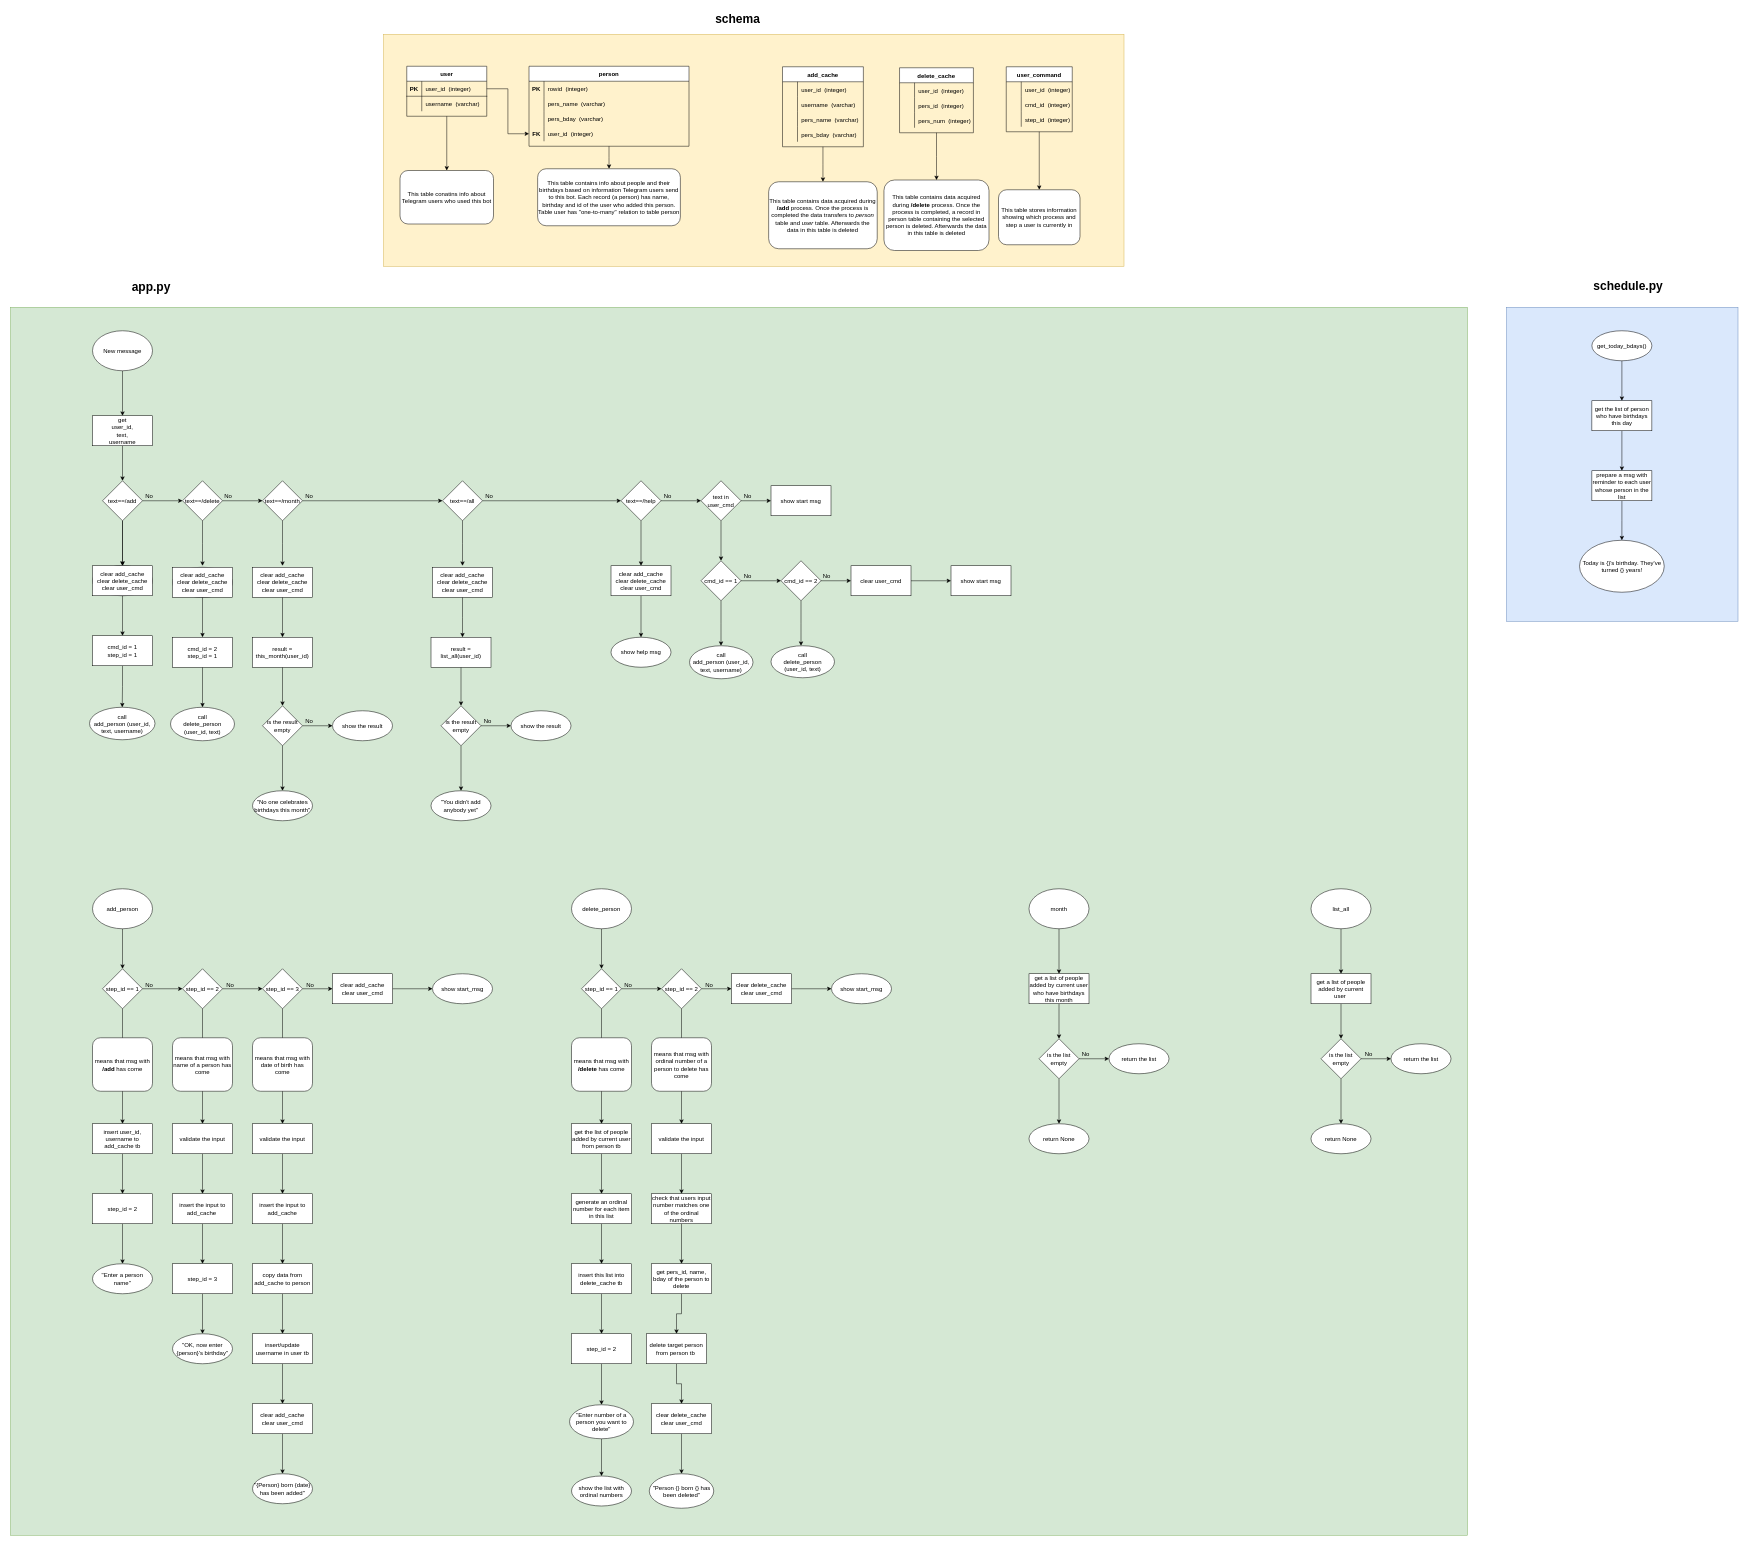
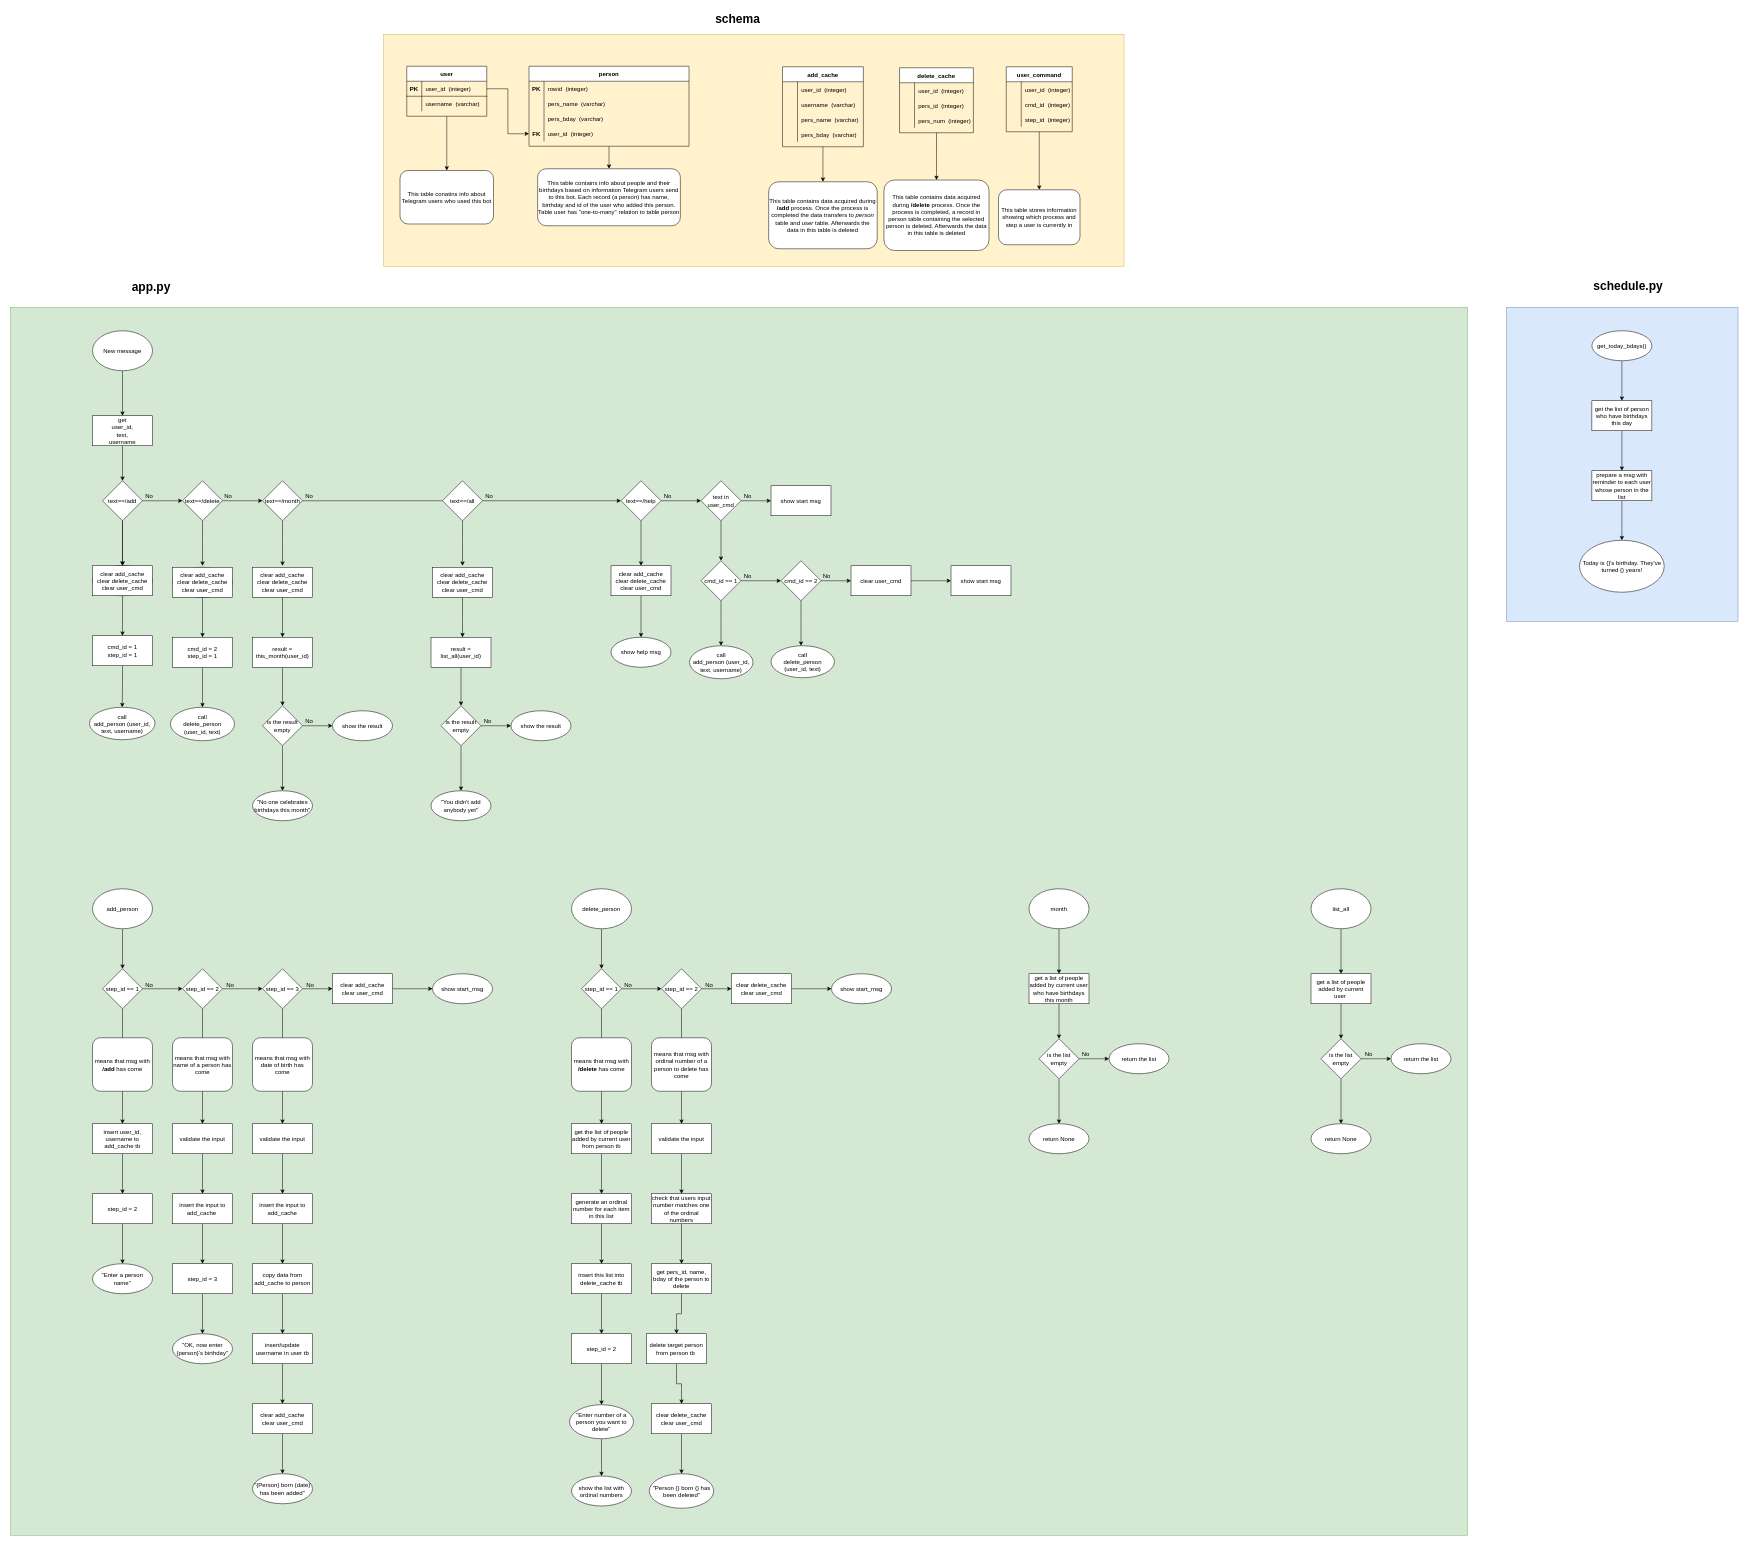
(437, 501) -> (439, 501)
